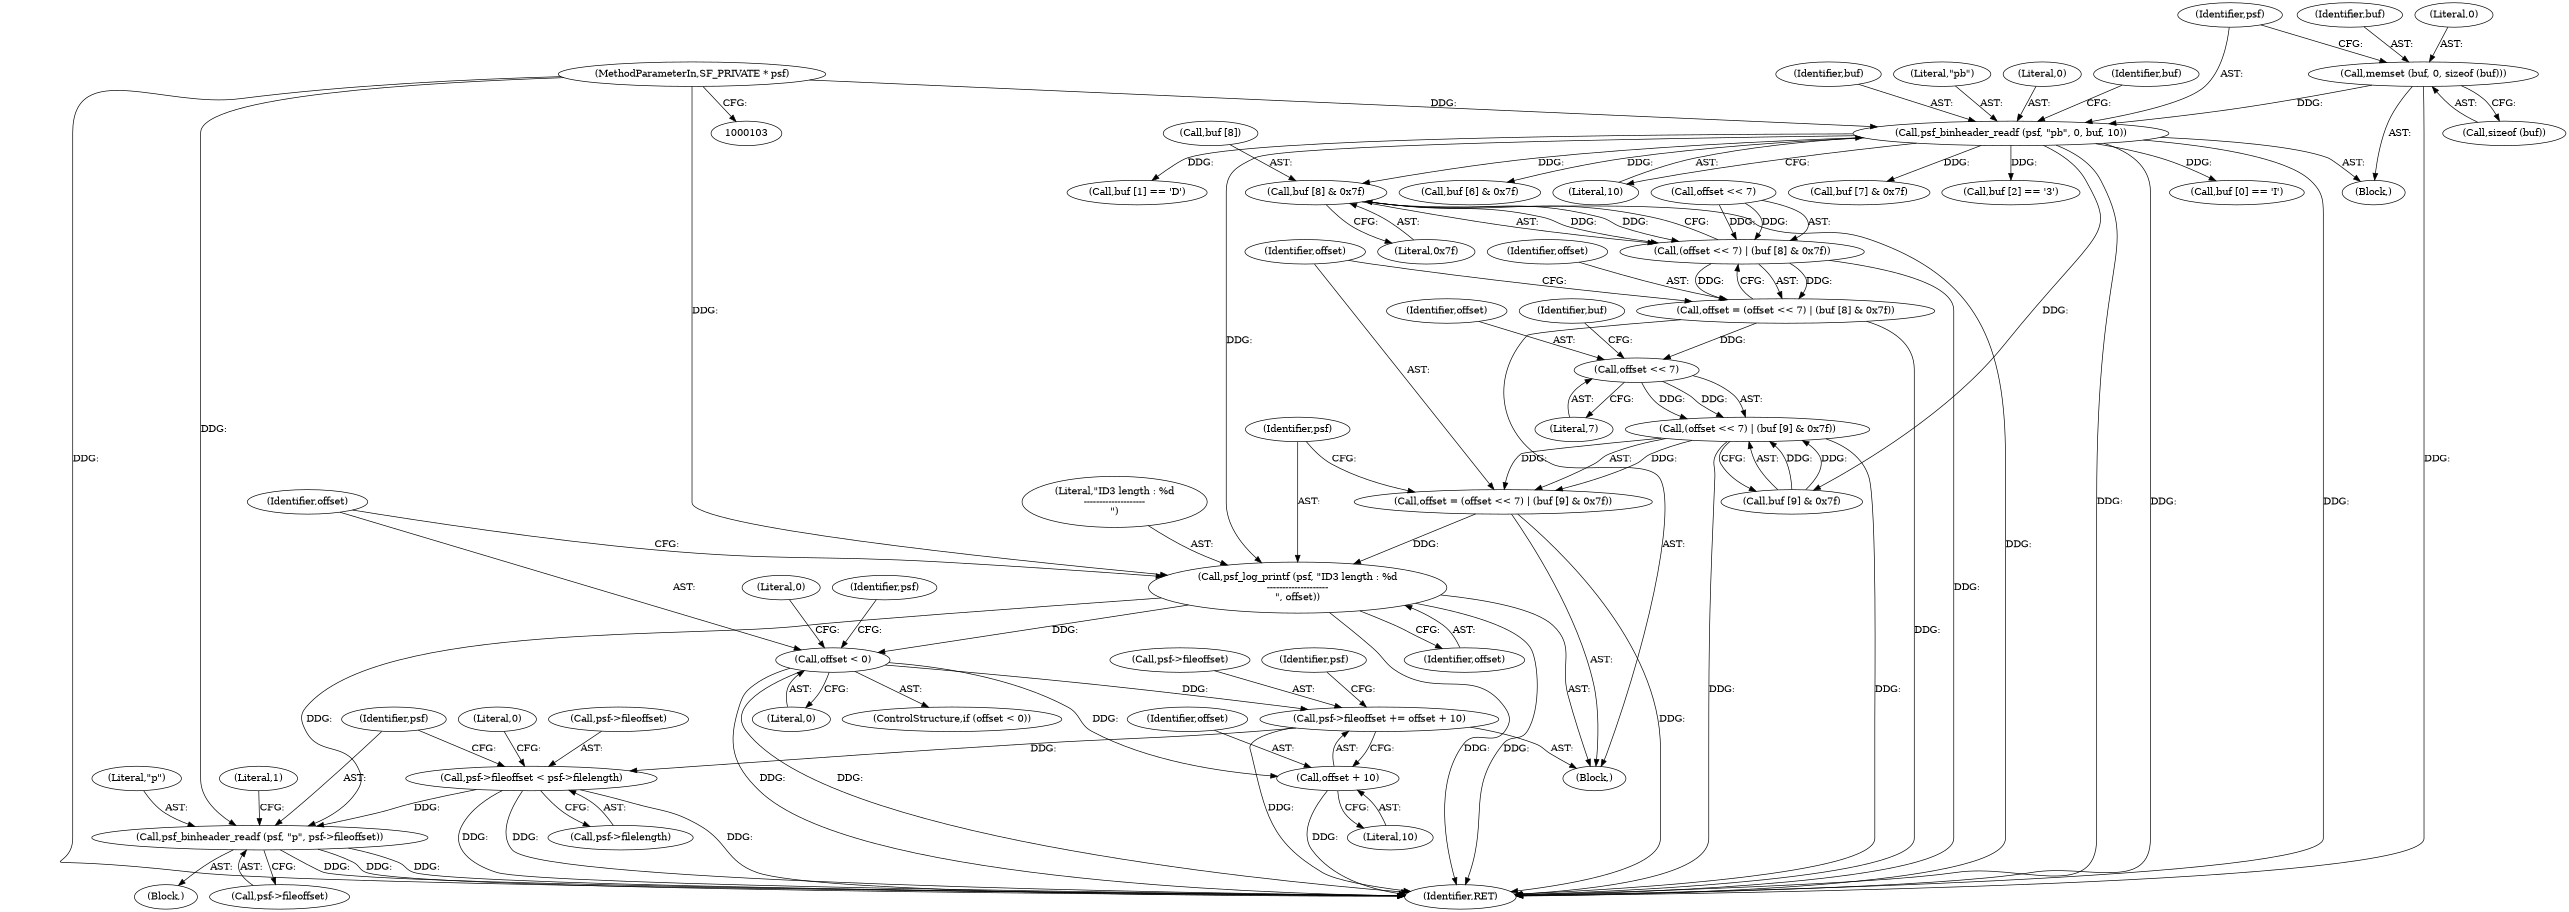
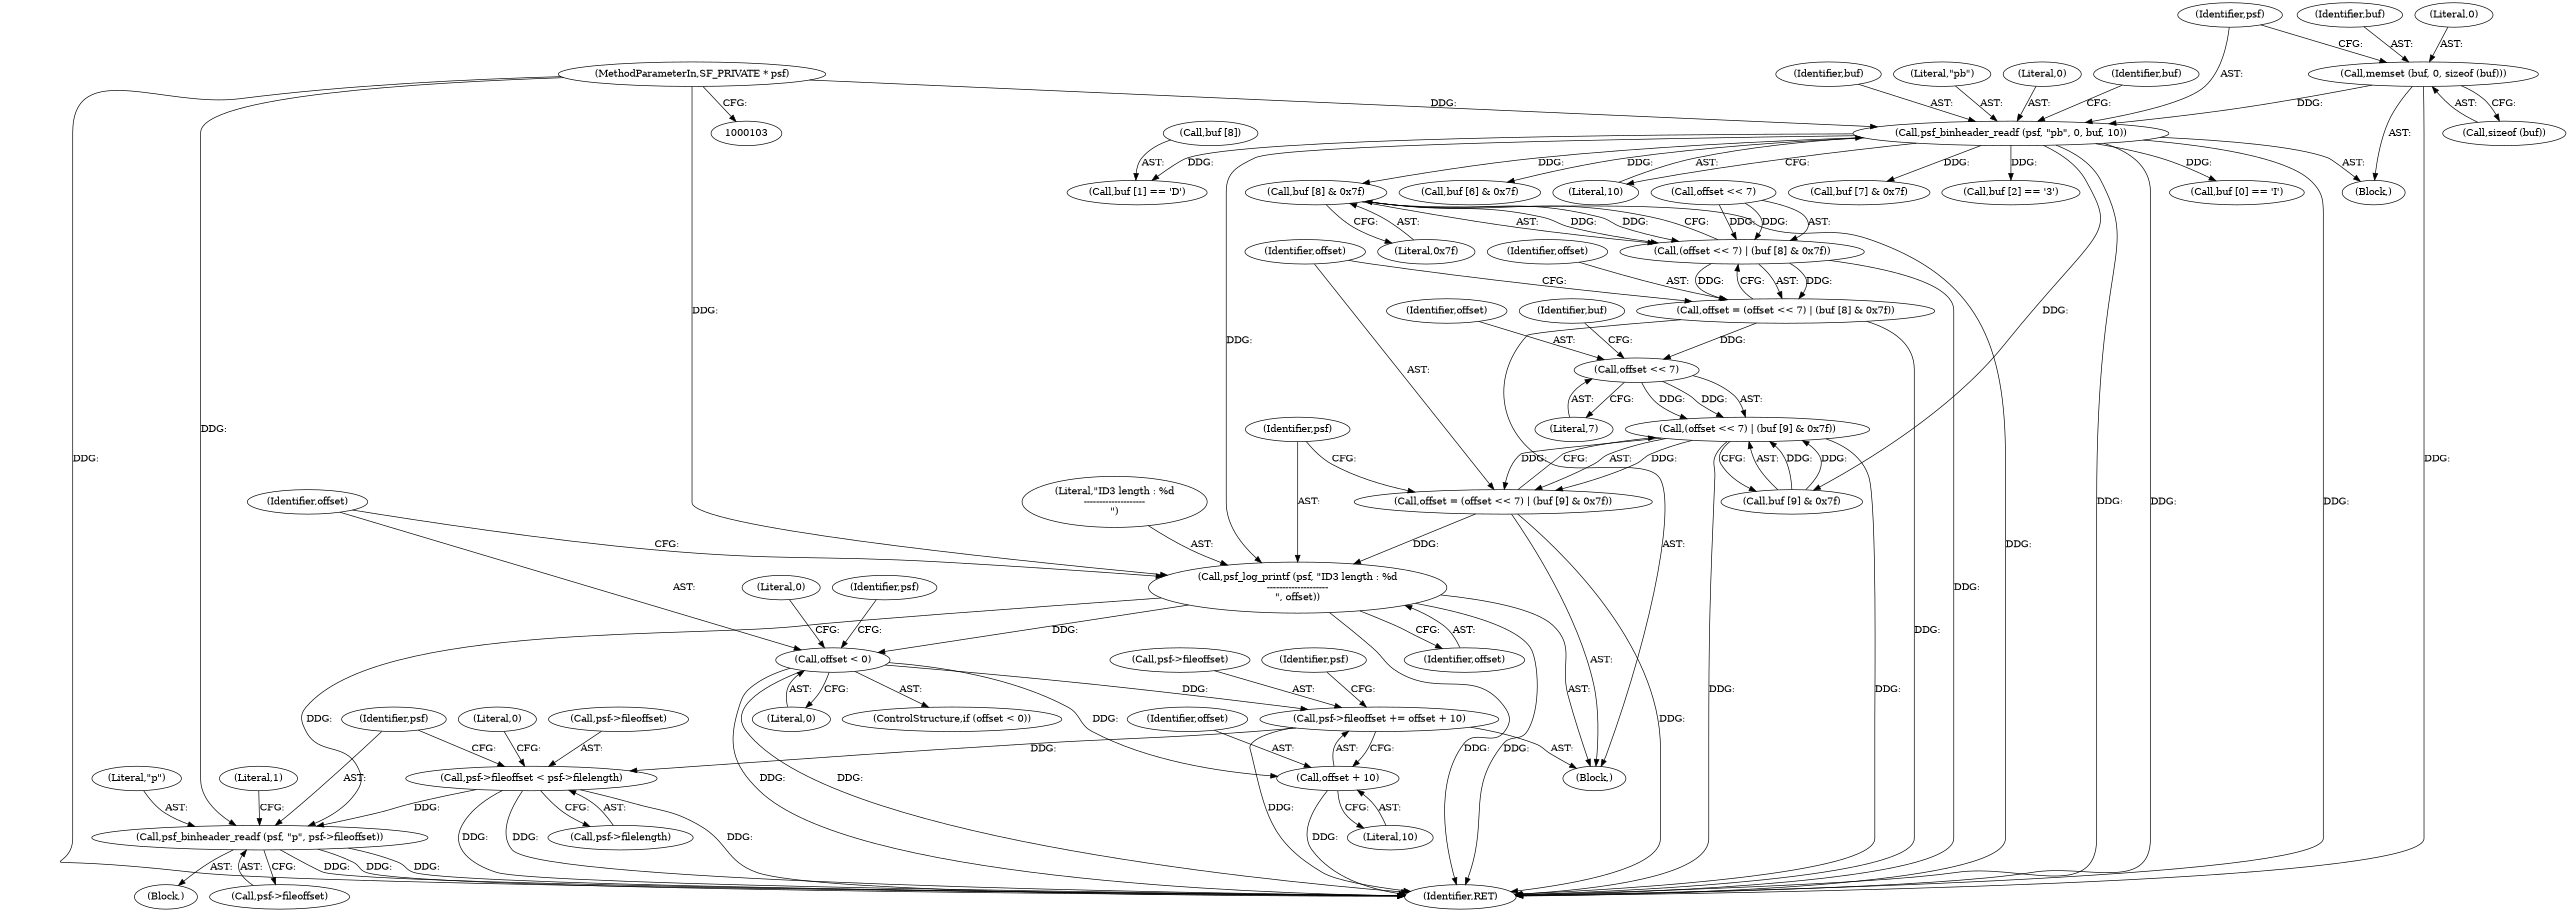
(1261, 162) -> (1148, 152)
none -> (1570, 451)
